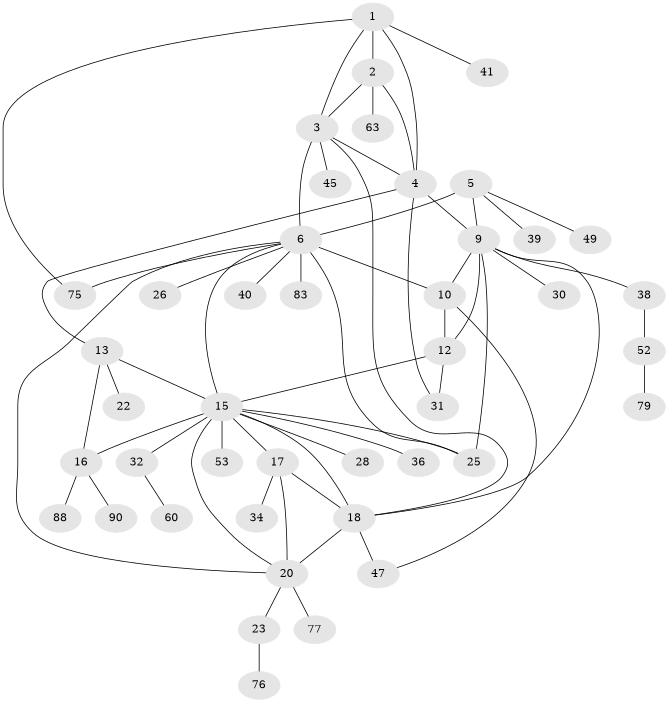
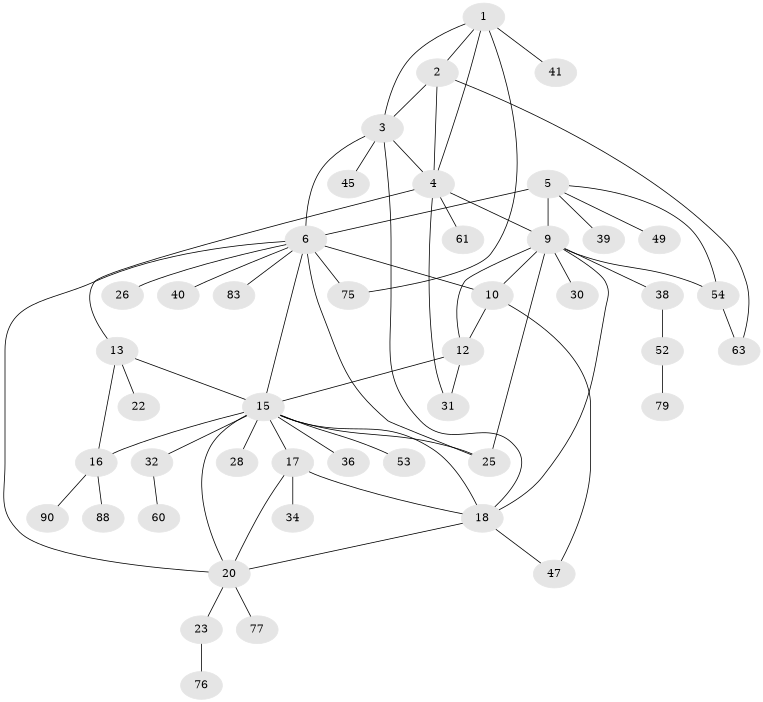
none -> (463, 240)
none -> (718, 296)
